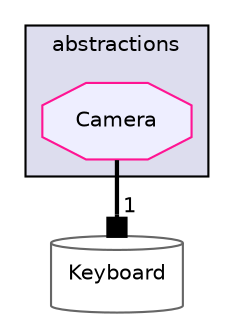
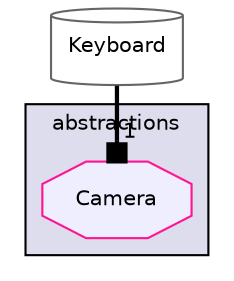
(117, 190) -> (117, 117)
